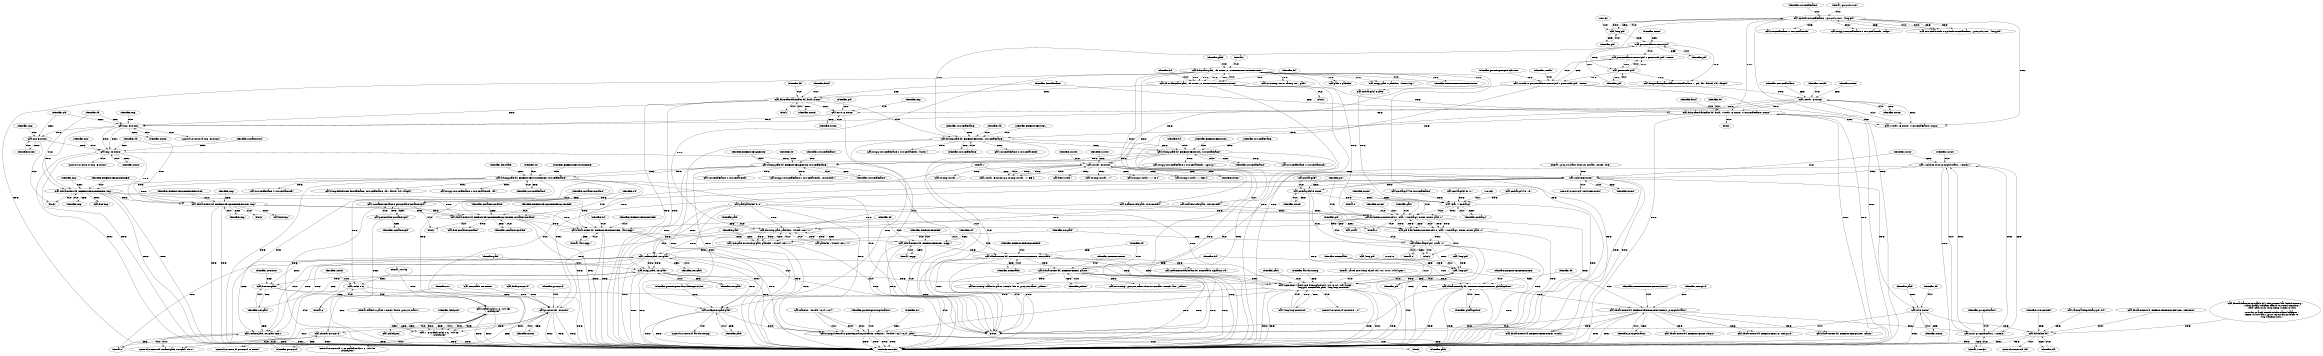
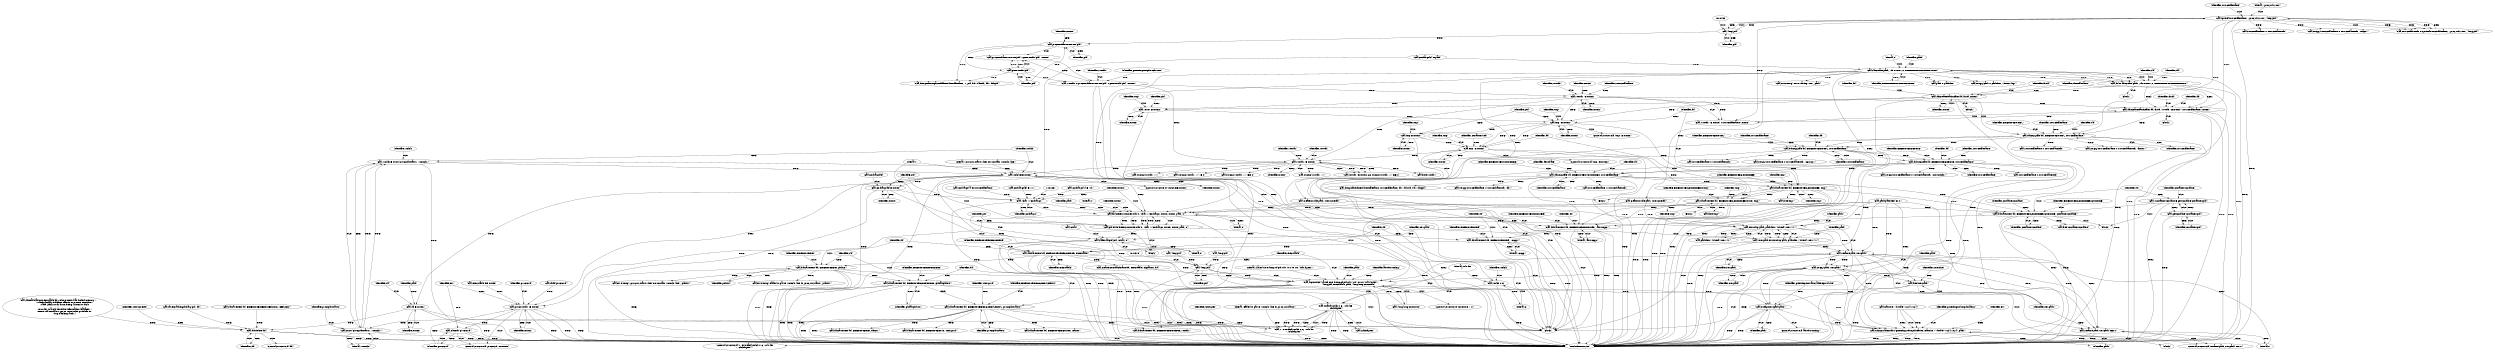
(1428, 75) -> (1652, 64)
(283, 181) -> none
none -> (2188, 221)
(1477, 286) -> (917, 283)
